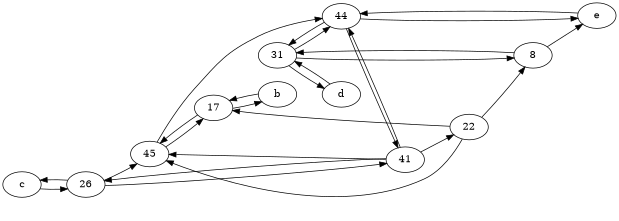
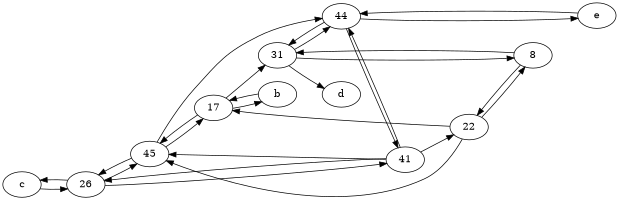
(562, 37) -> (501, 87)
(316, 74) -> (243, 84)
none -> (118, 164)
